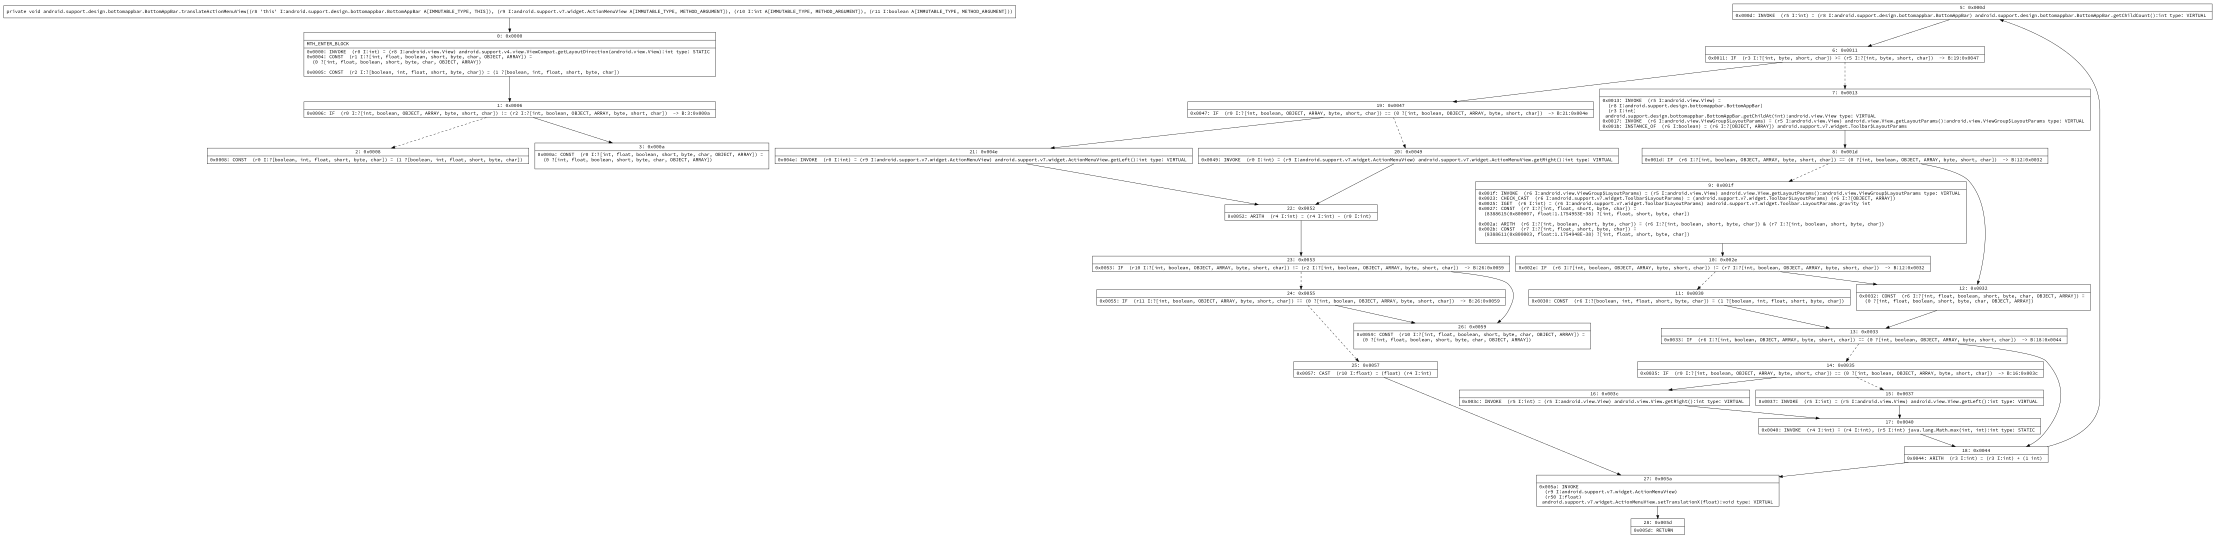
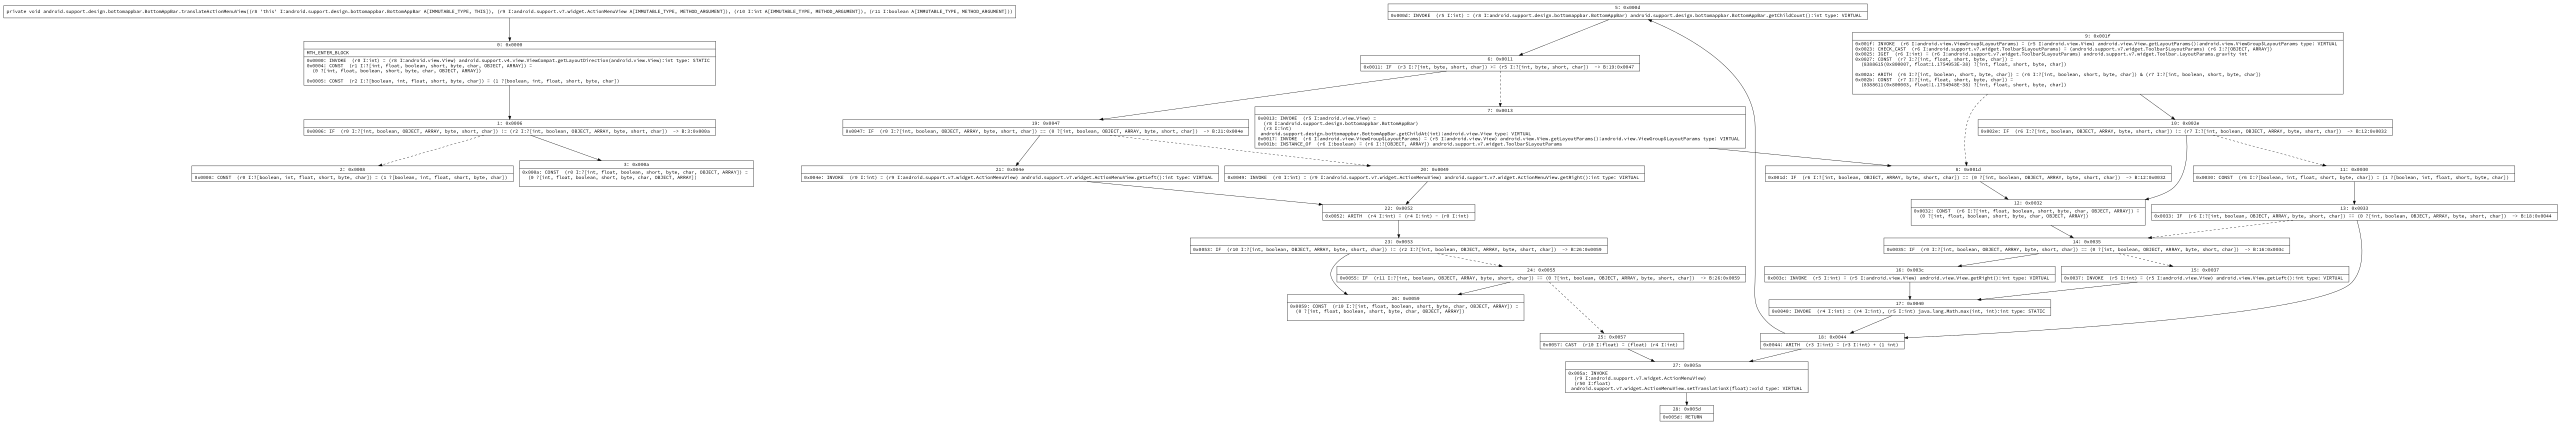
(1810, 172) -> (1967, 125)
(1913, 319) -> (2061, 231)
